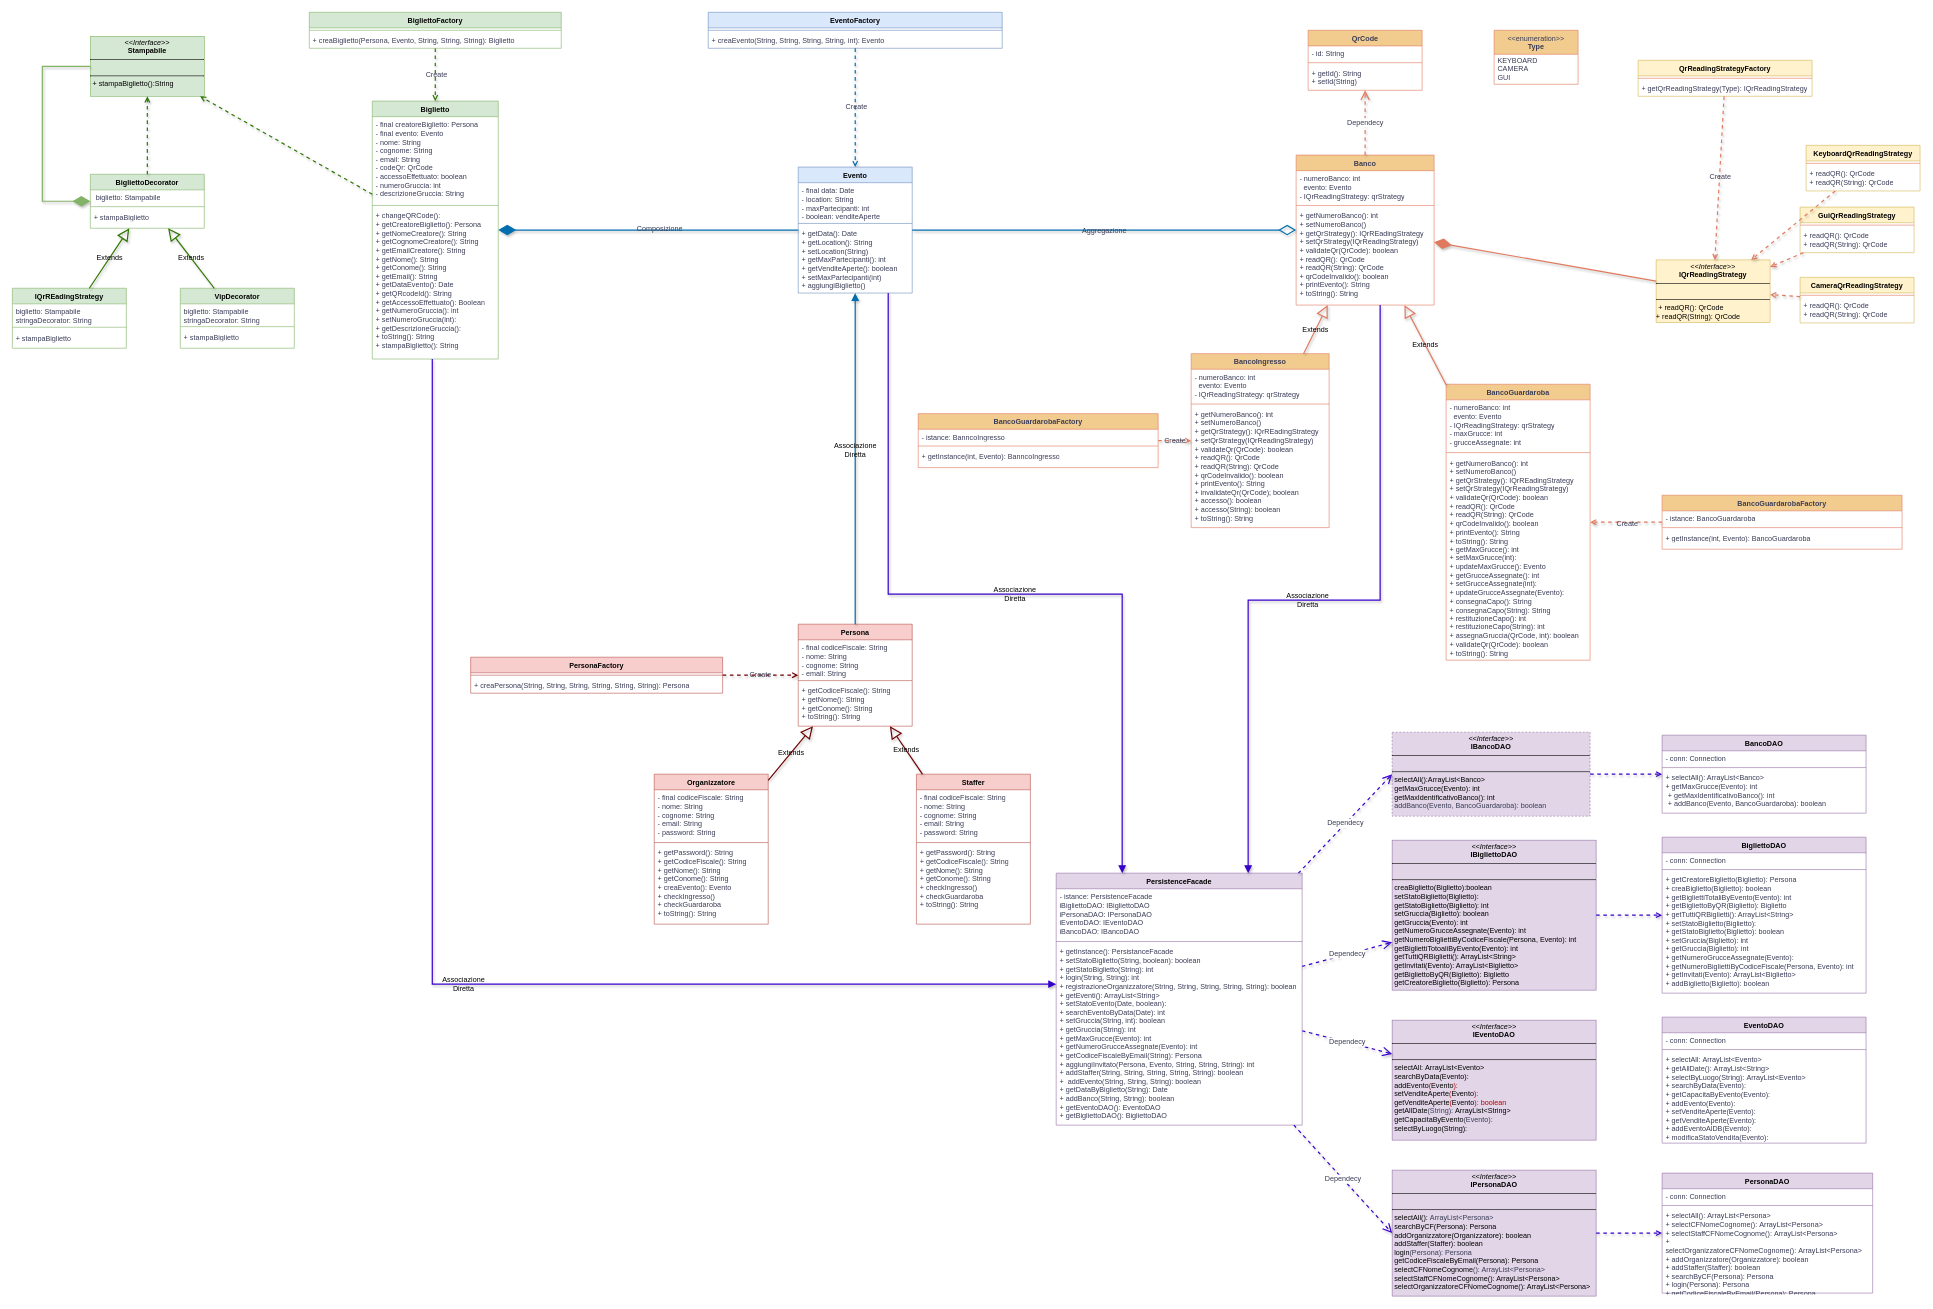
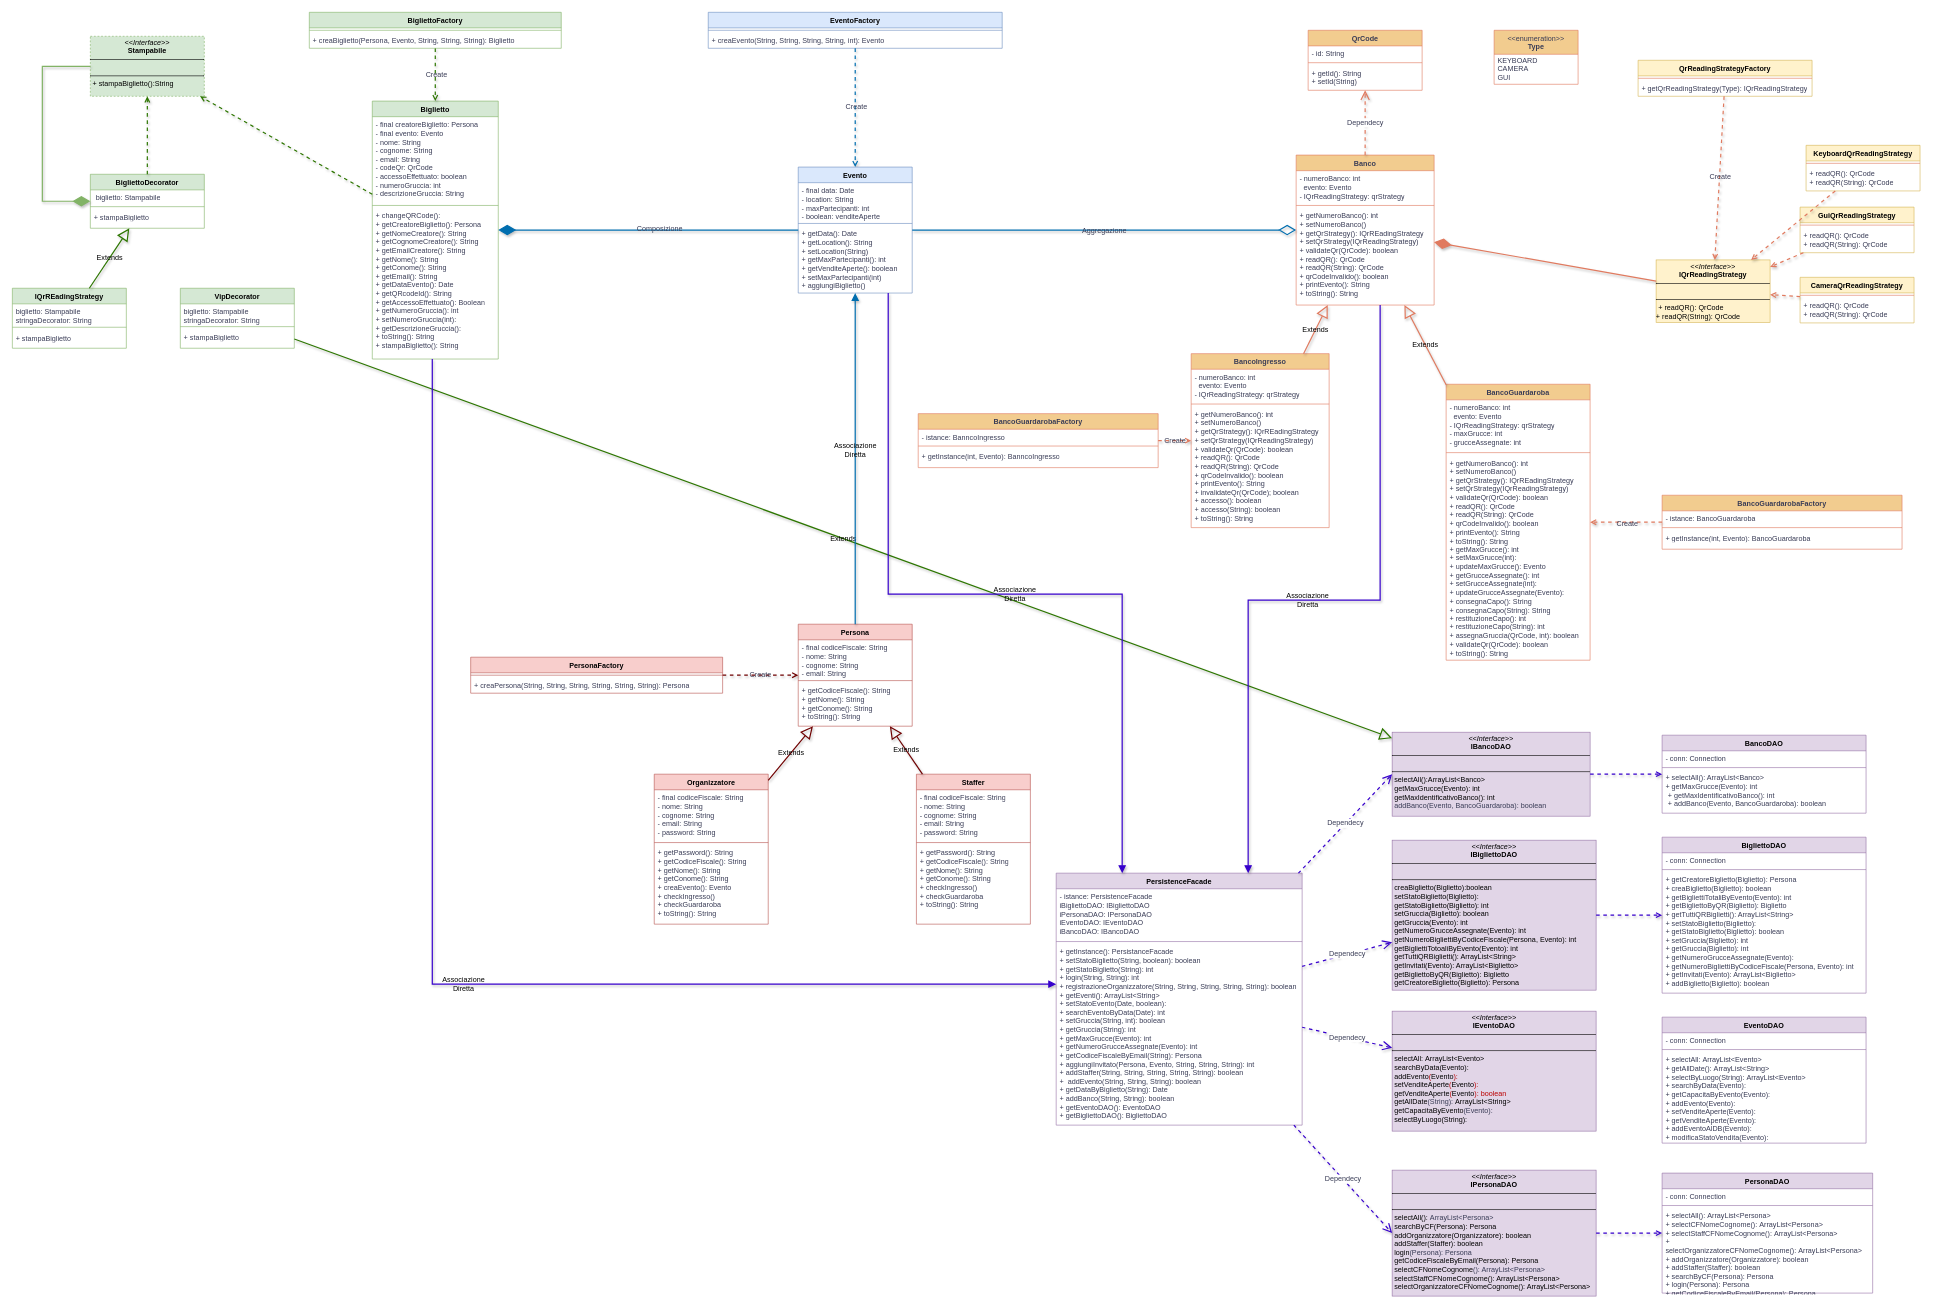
(147, 66) -> (147, 66)
(195, 263) -> (644, 466)
(1491, 774) -> (1491, 774)
(1494, 1080) -> (1494, 1071)
